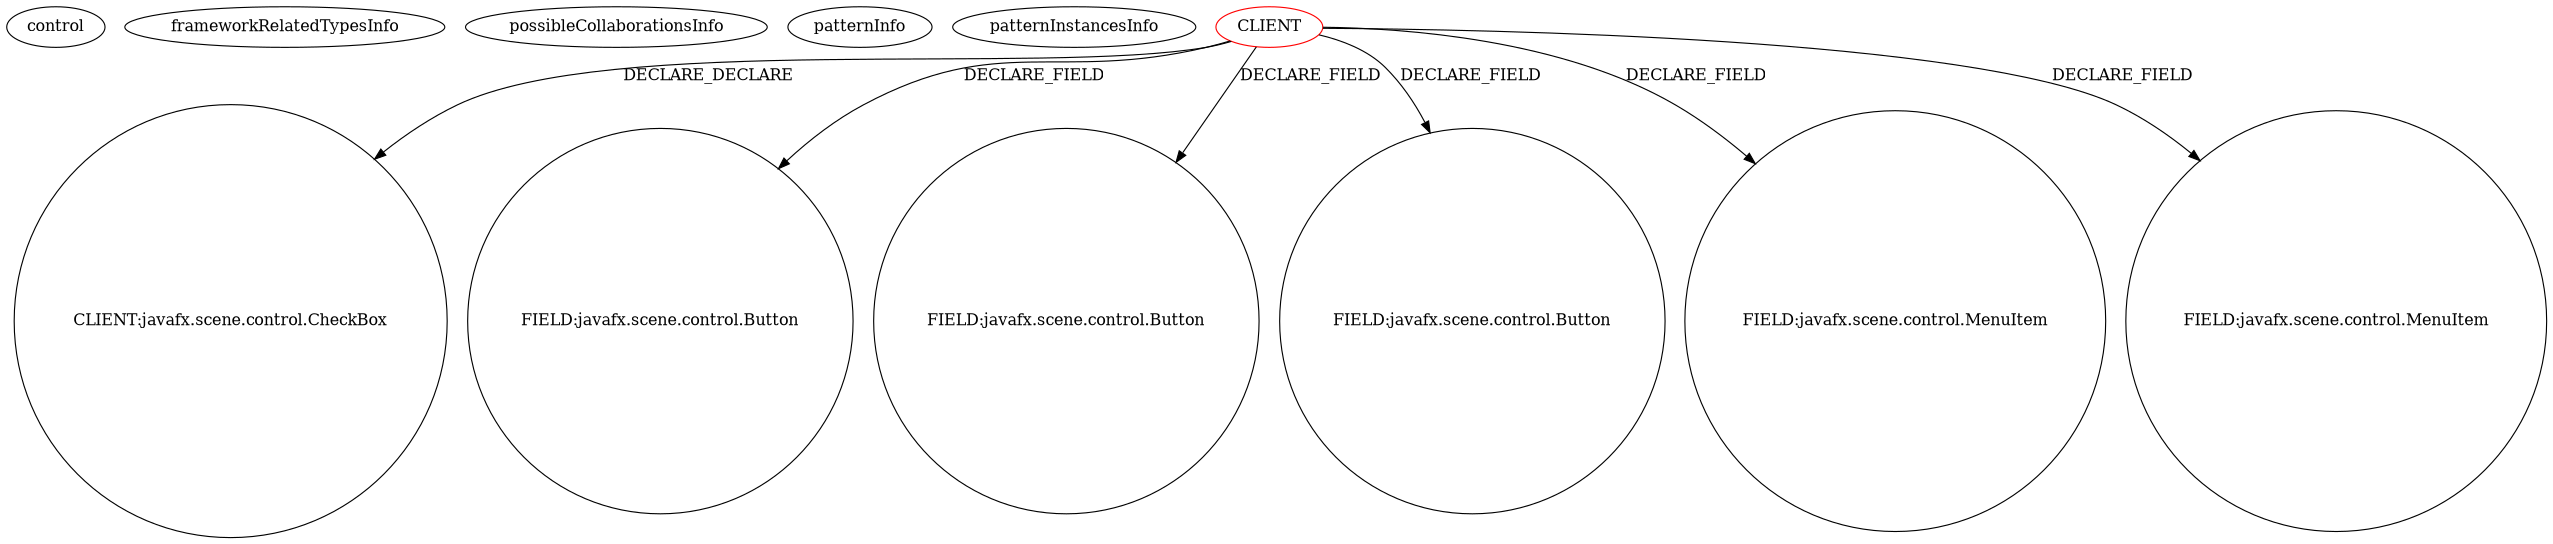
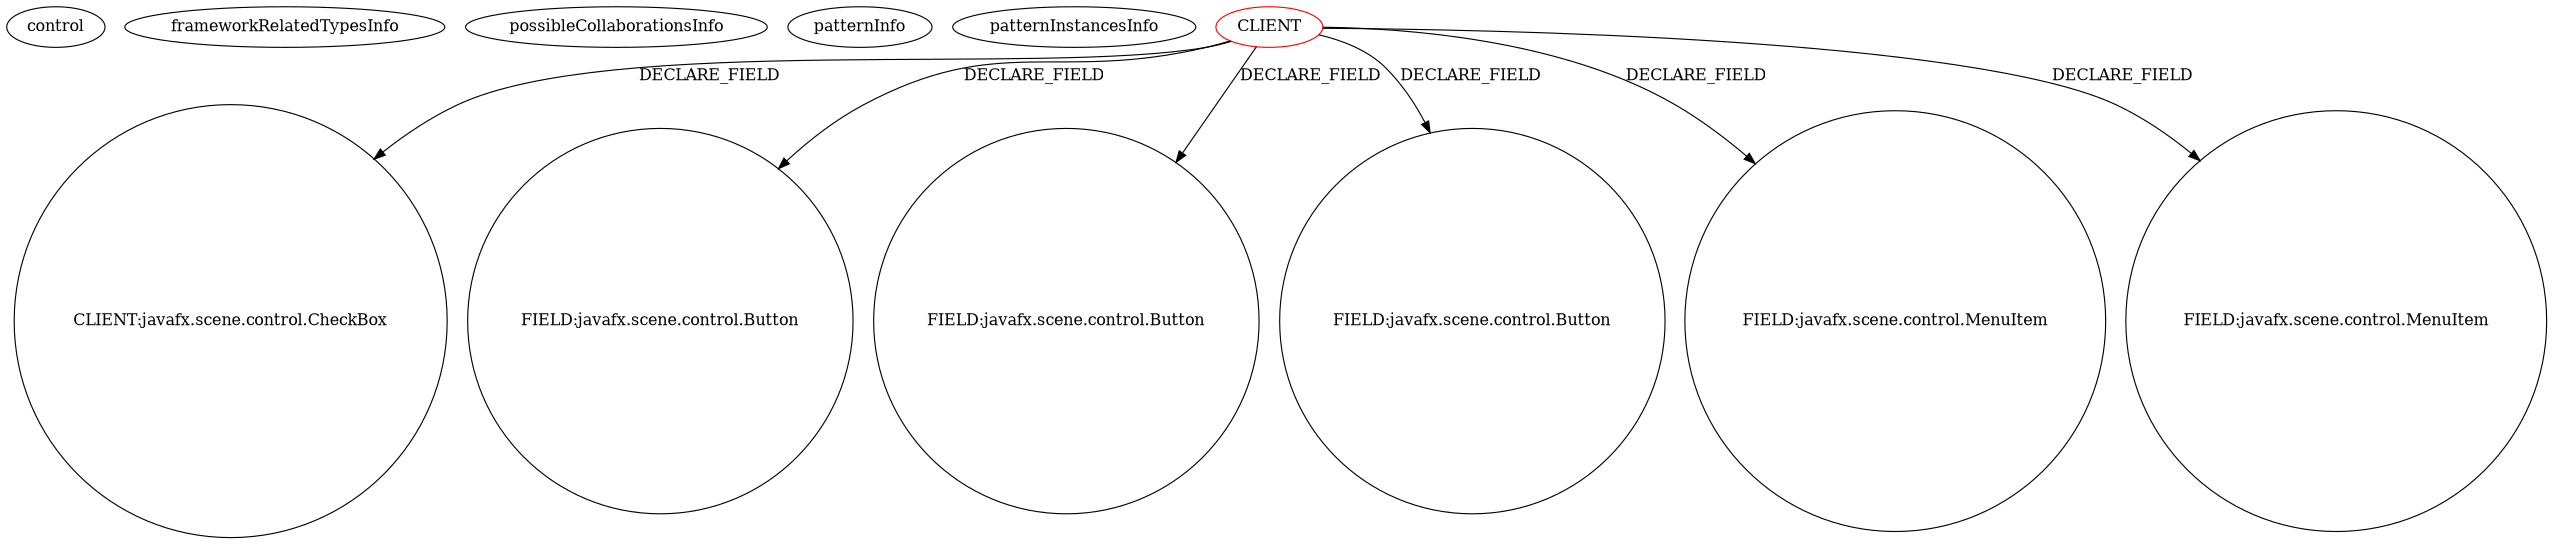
(708, 76) -> (709, 76)
